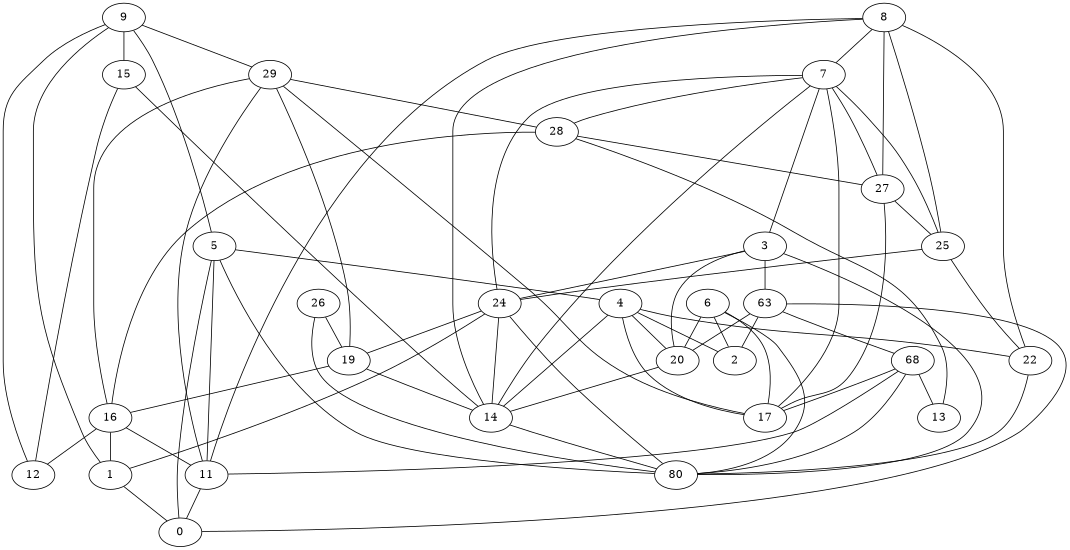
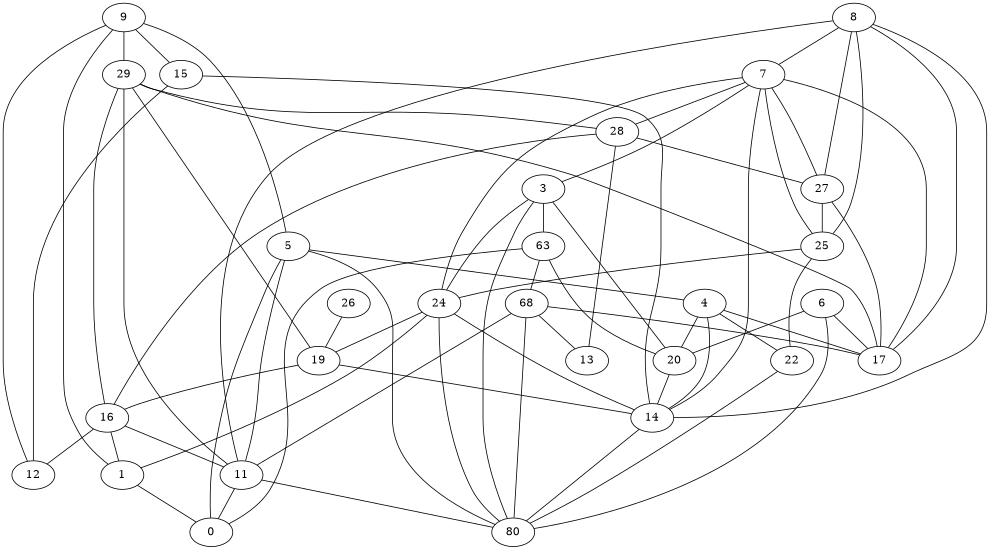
(1003, 163) -> (957, 180)
(735, 361) -> none
(452, 435) -> (377, 504)
